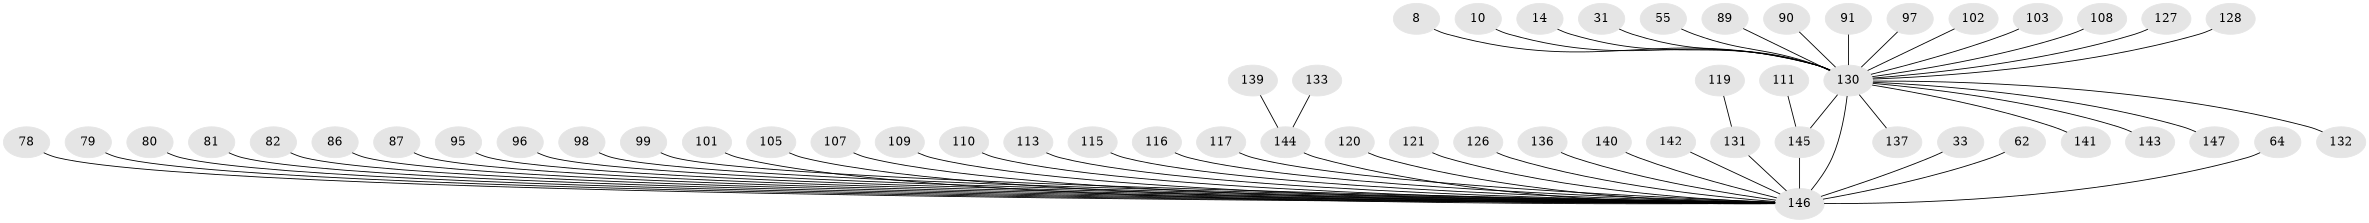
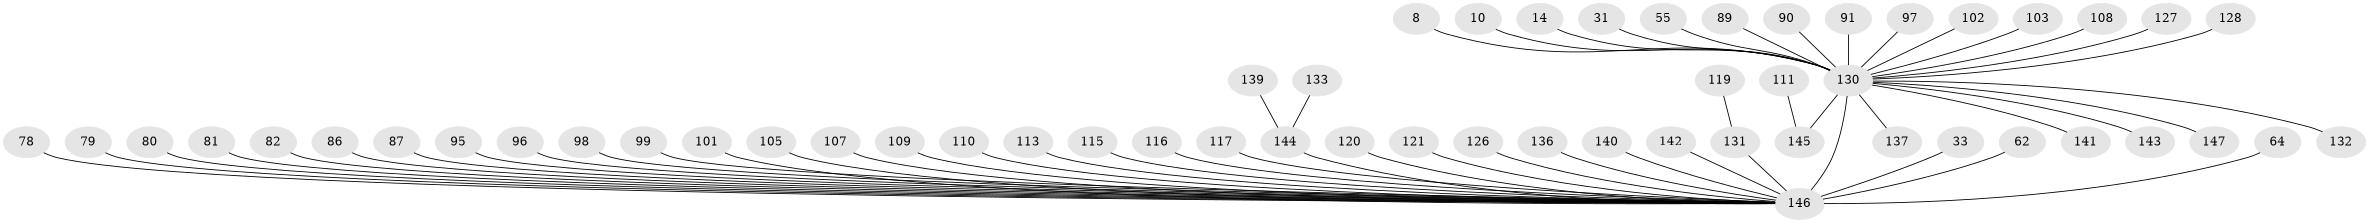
(1800, 173) -> none
